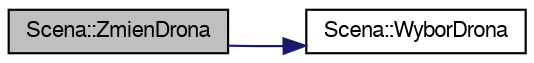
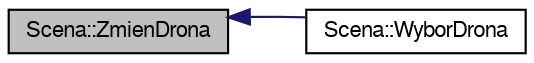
(256, 46) -> (278, 17)
